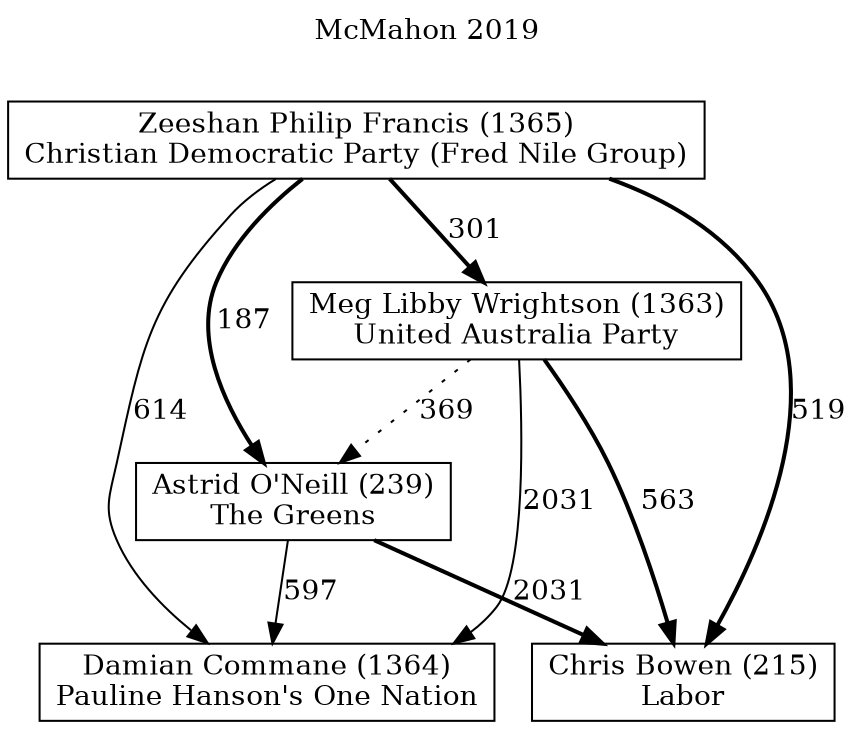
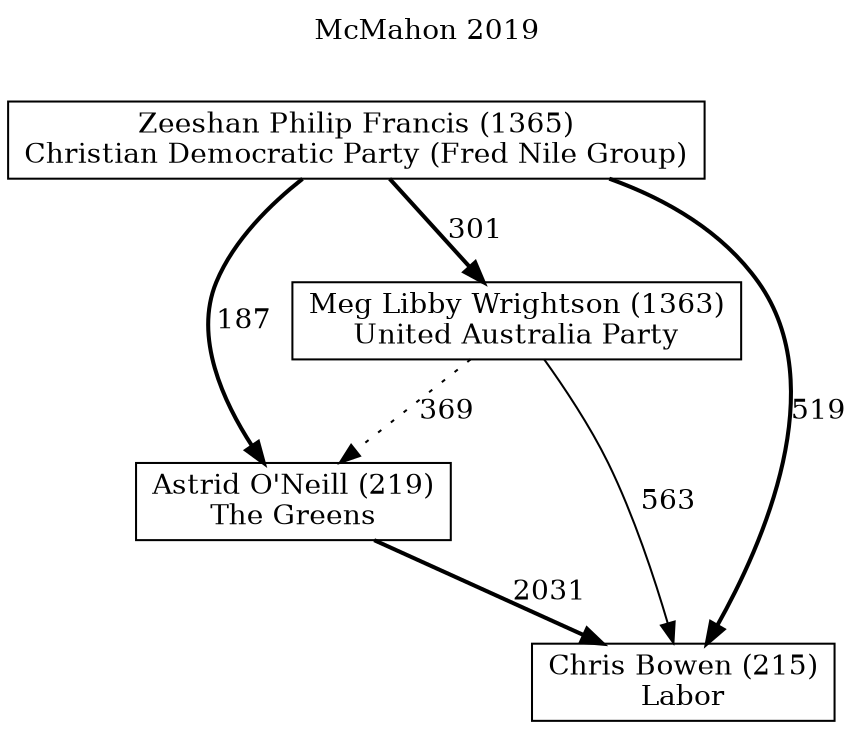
(619, 485) -> (619, 485)
(293, 502) -> (293, 502)
(267, 682) -> none
